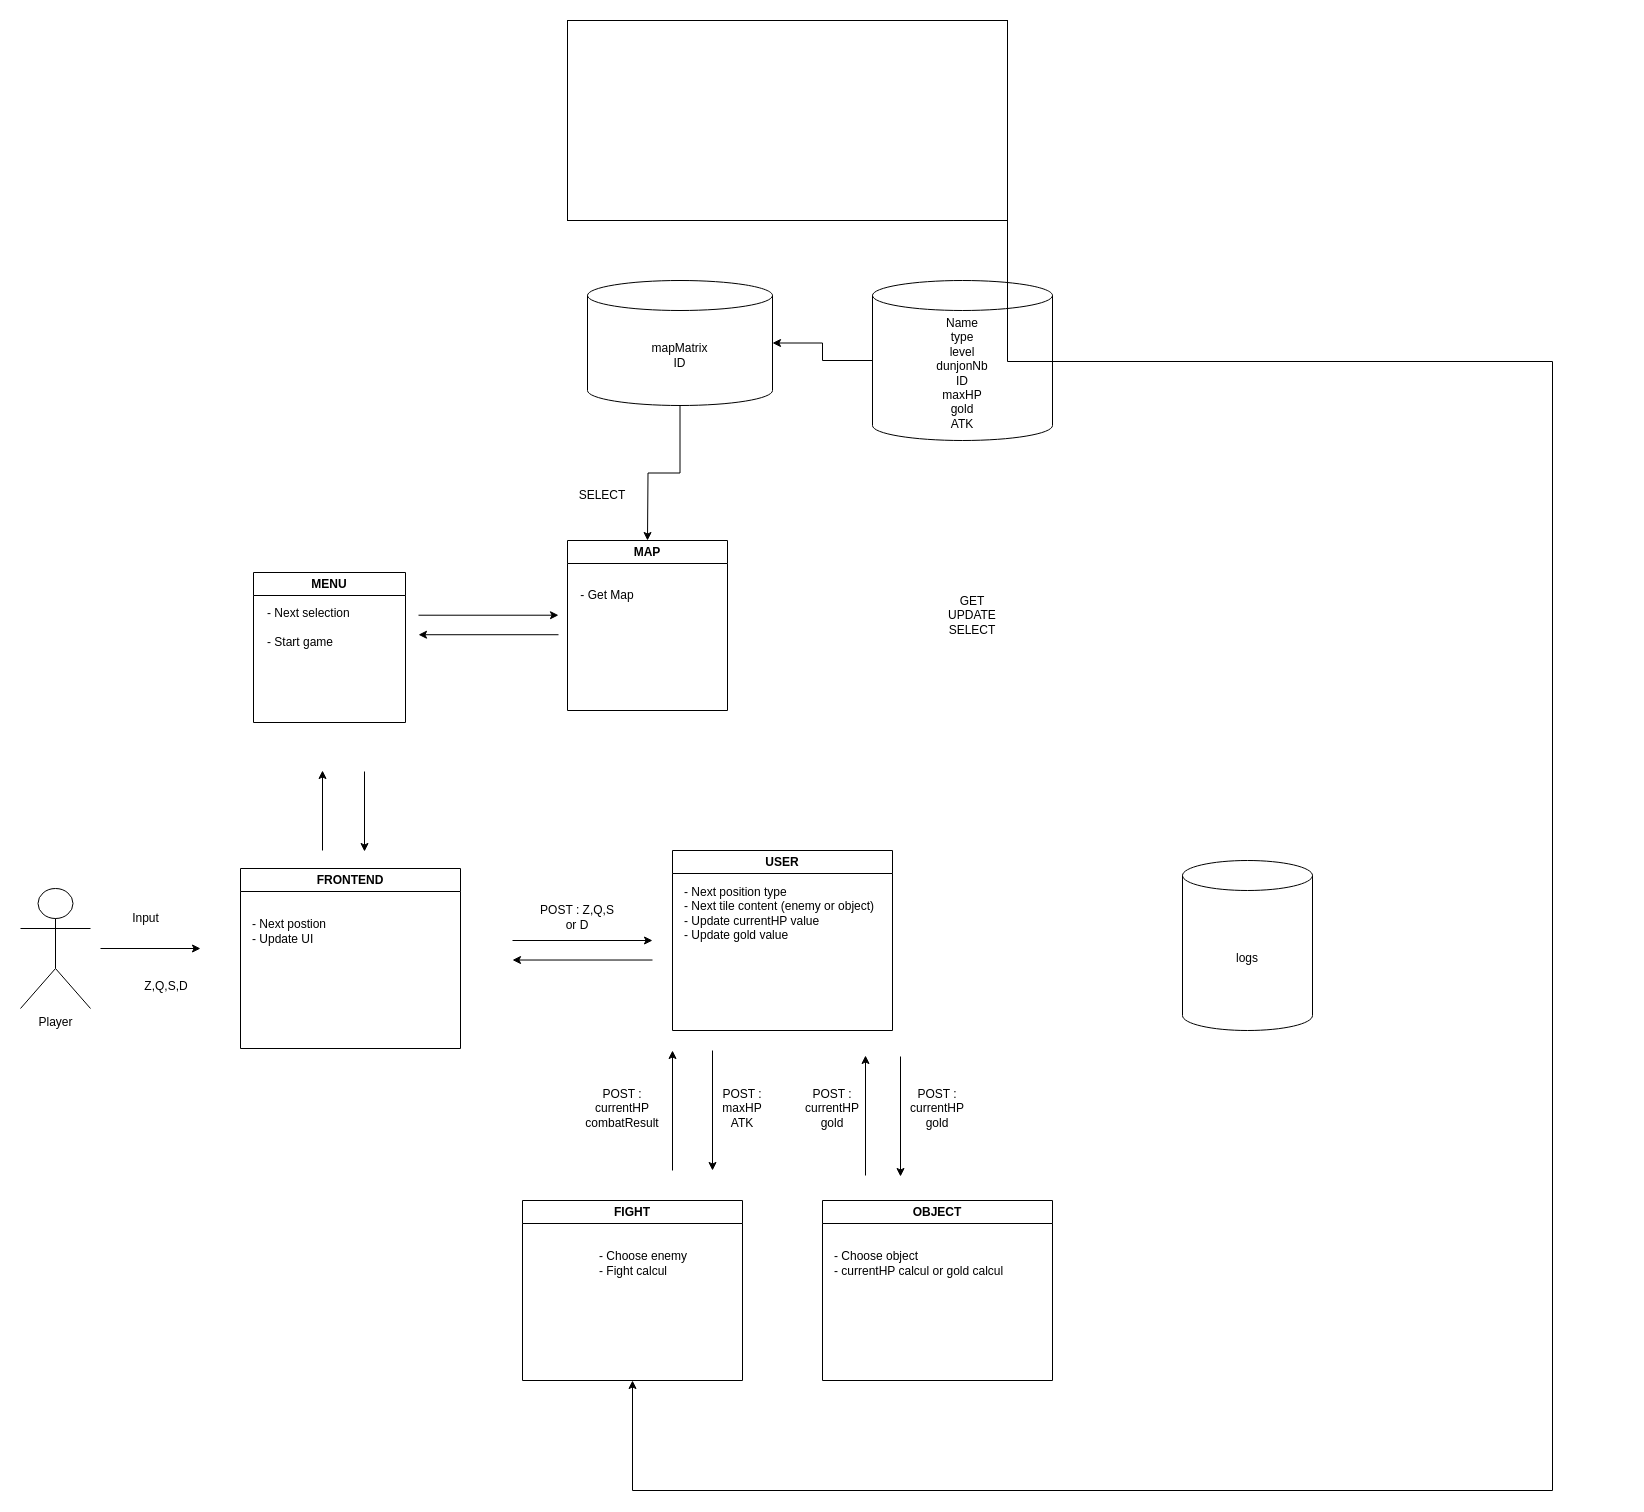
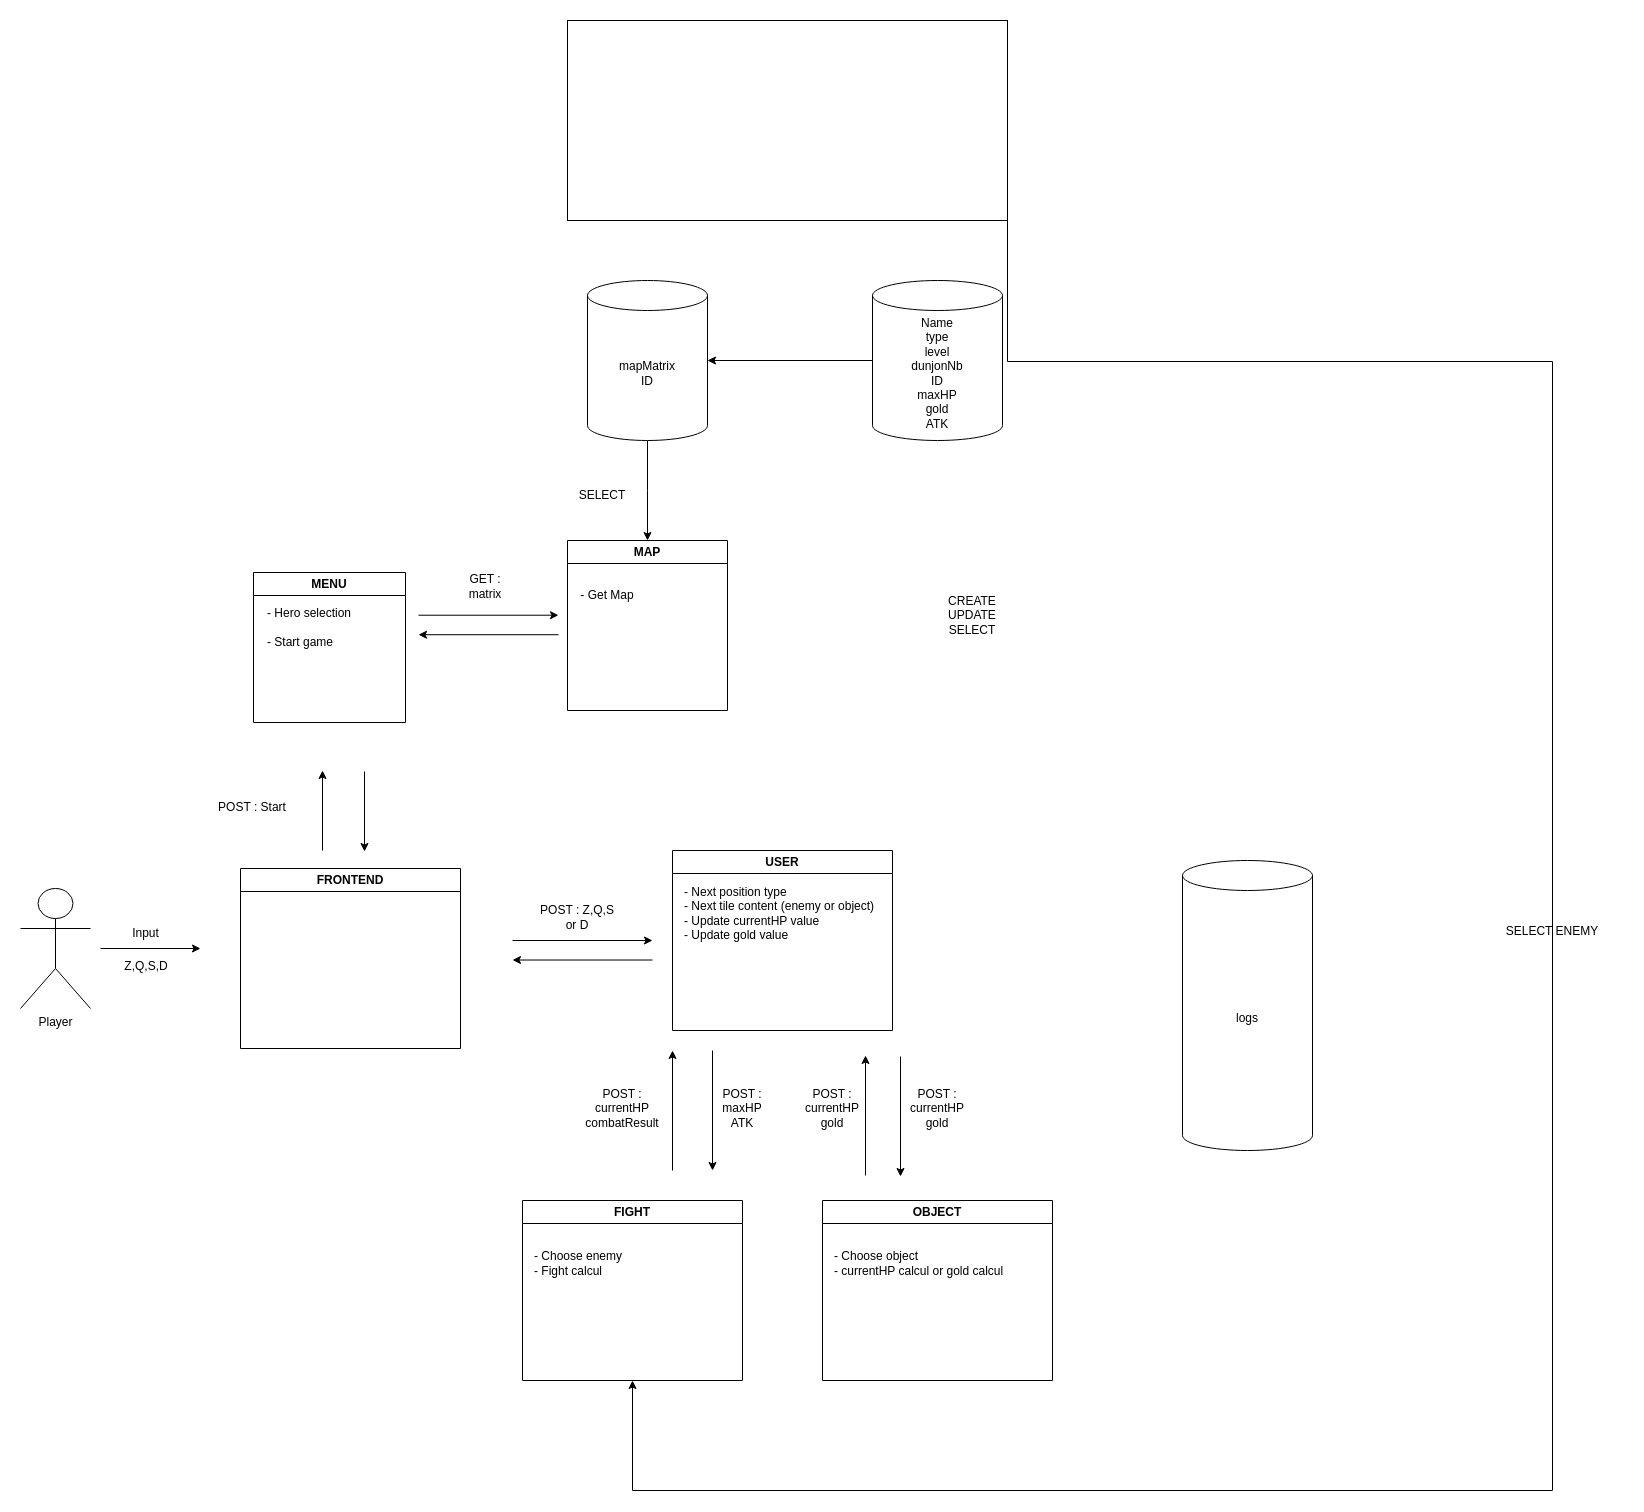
(680, 343) -> (648, 361)
(963, 361) -> (938, 361)
none -> (486, 587)
(973, 616) -> (973, 616)
(315, 628) -> (315, 628)
none -> (253, 807)
(146, 919) -> (146, 934)
none -> (1553, 931)
(301, 932) -> none
(1248, 946) -> (1248, 1006)
(167, 987) -> (147, 967)
(653, 1264) -> (588, 1264)
